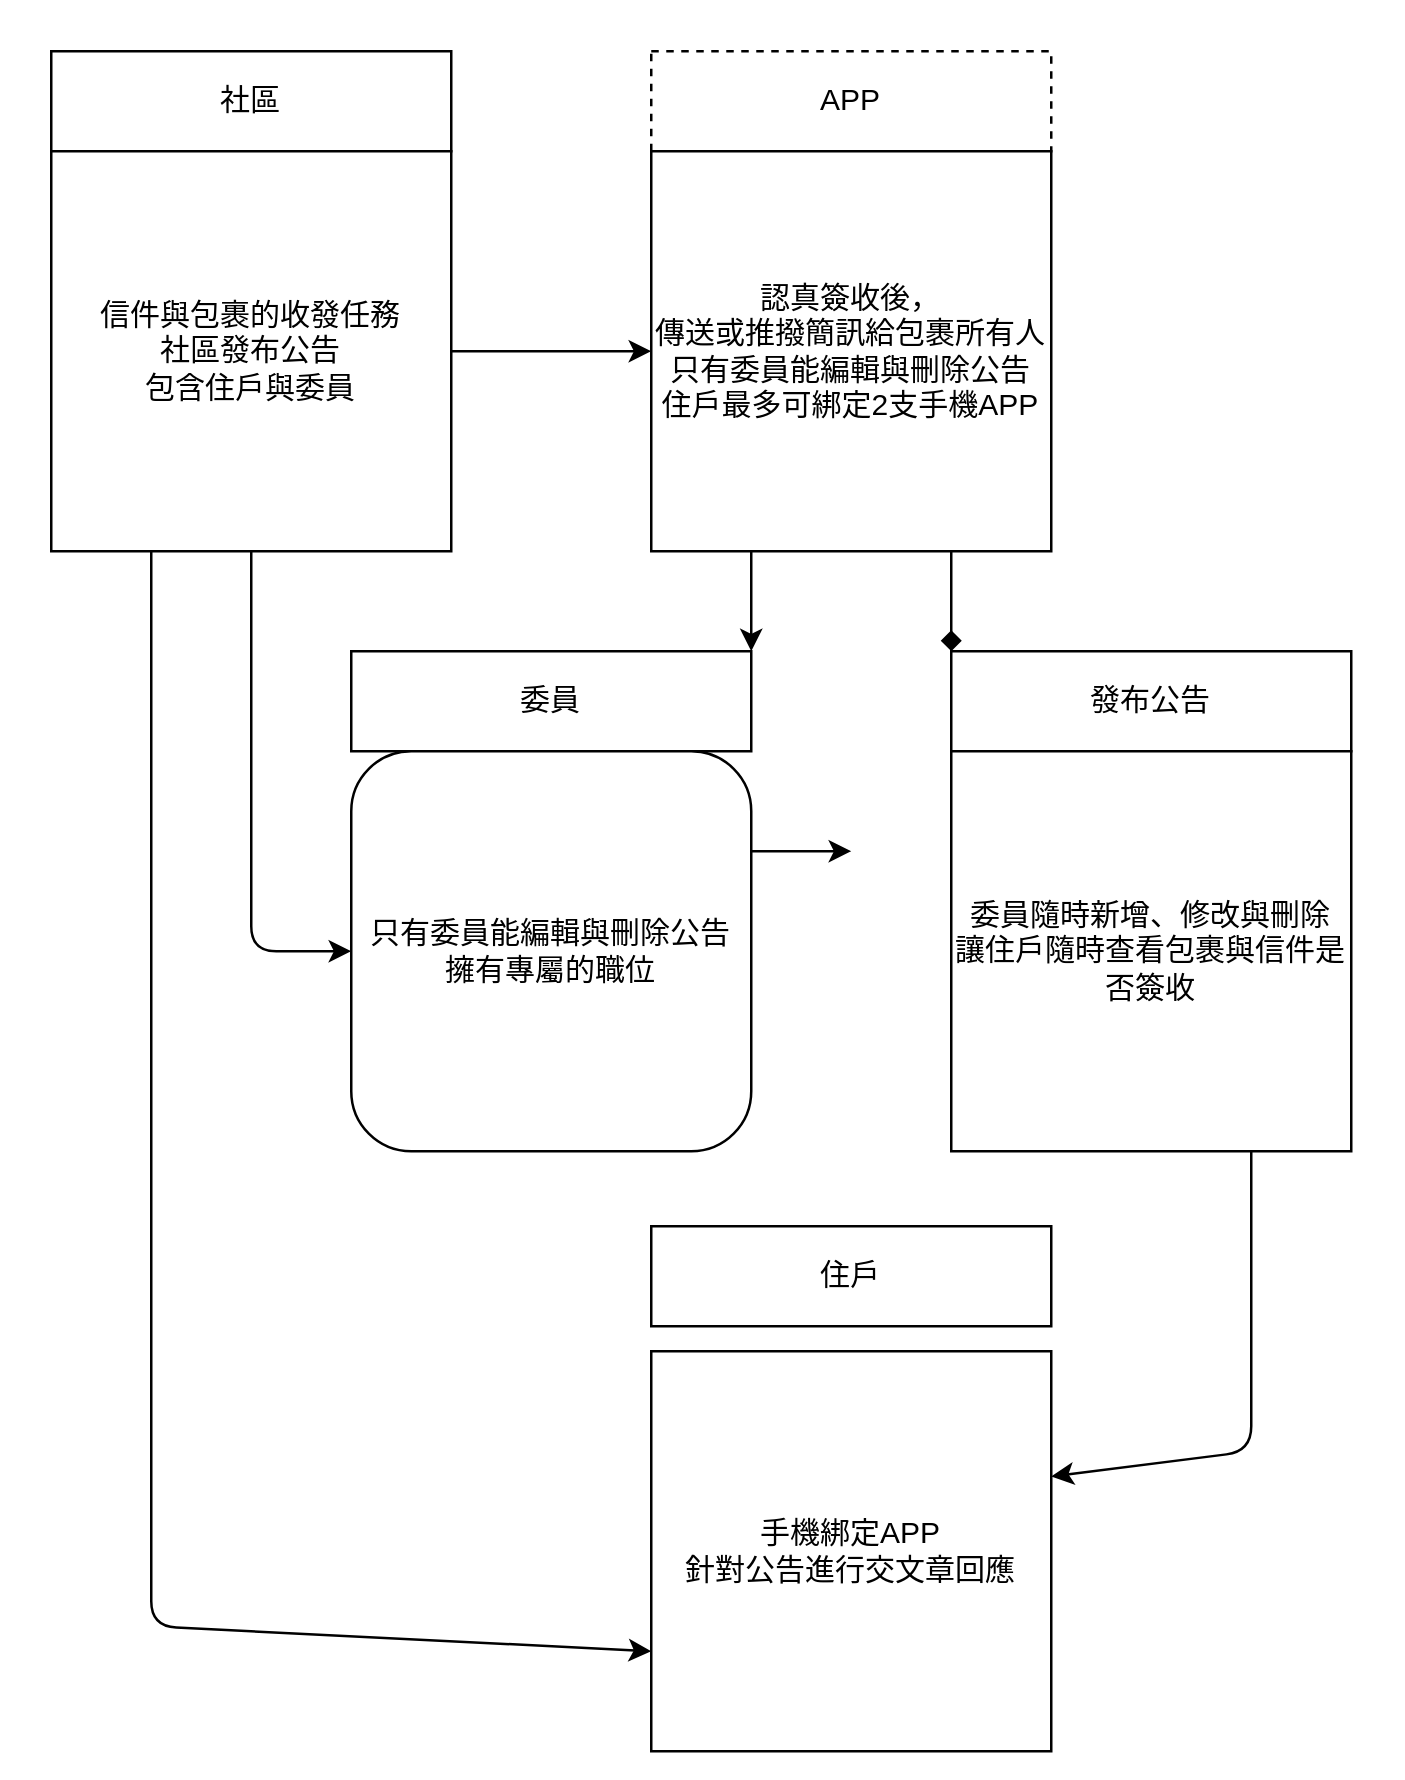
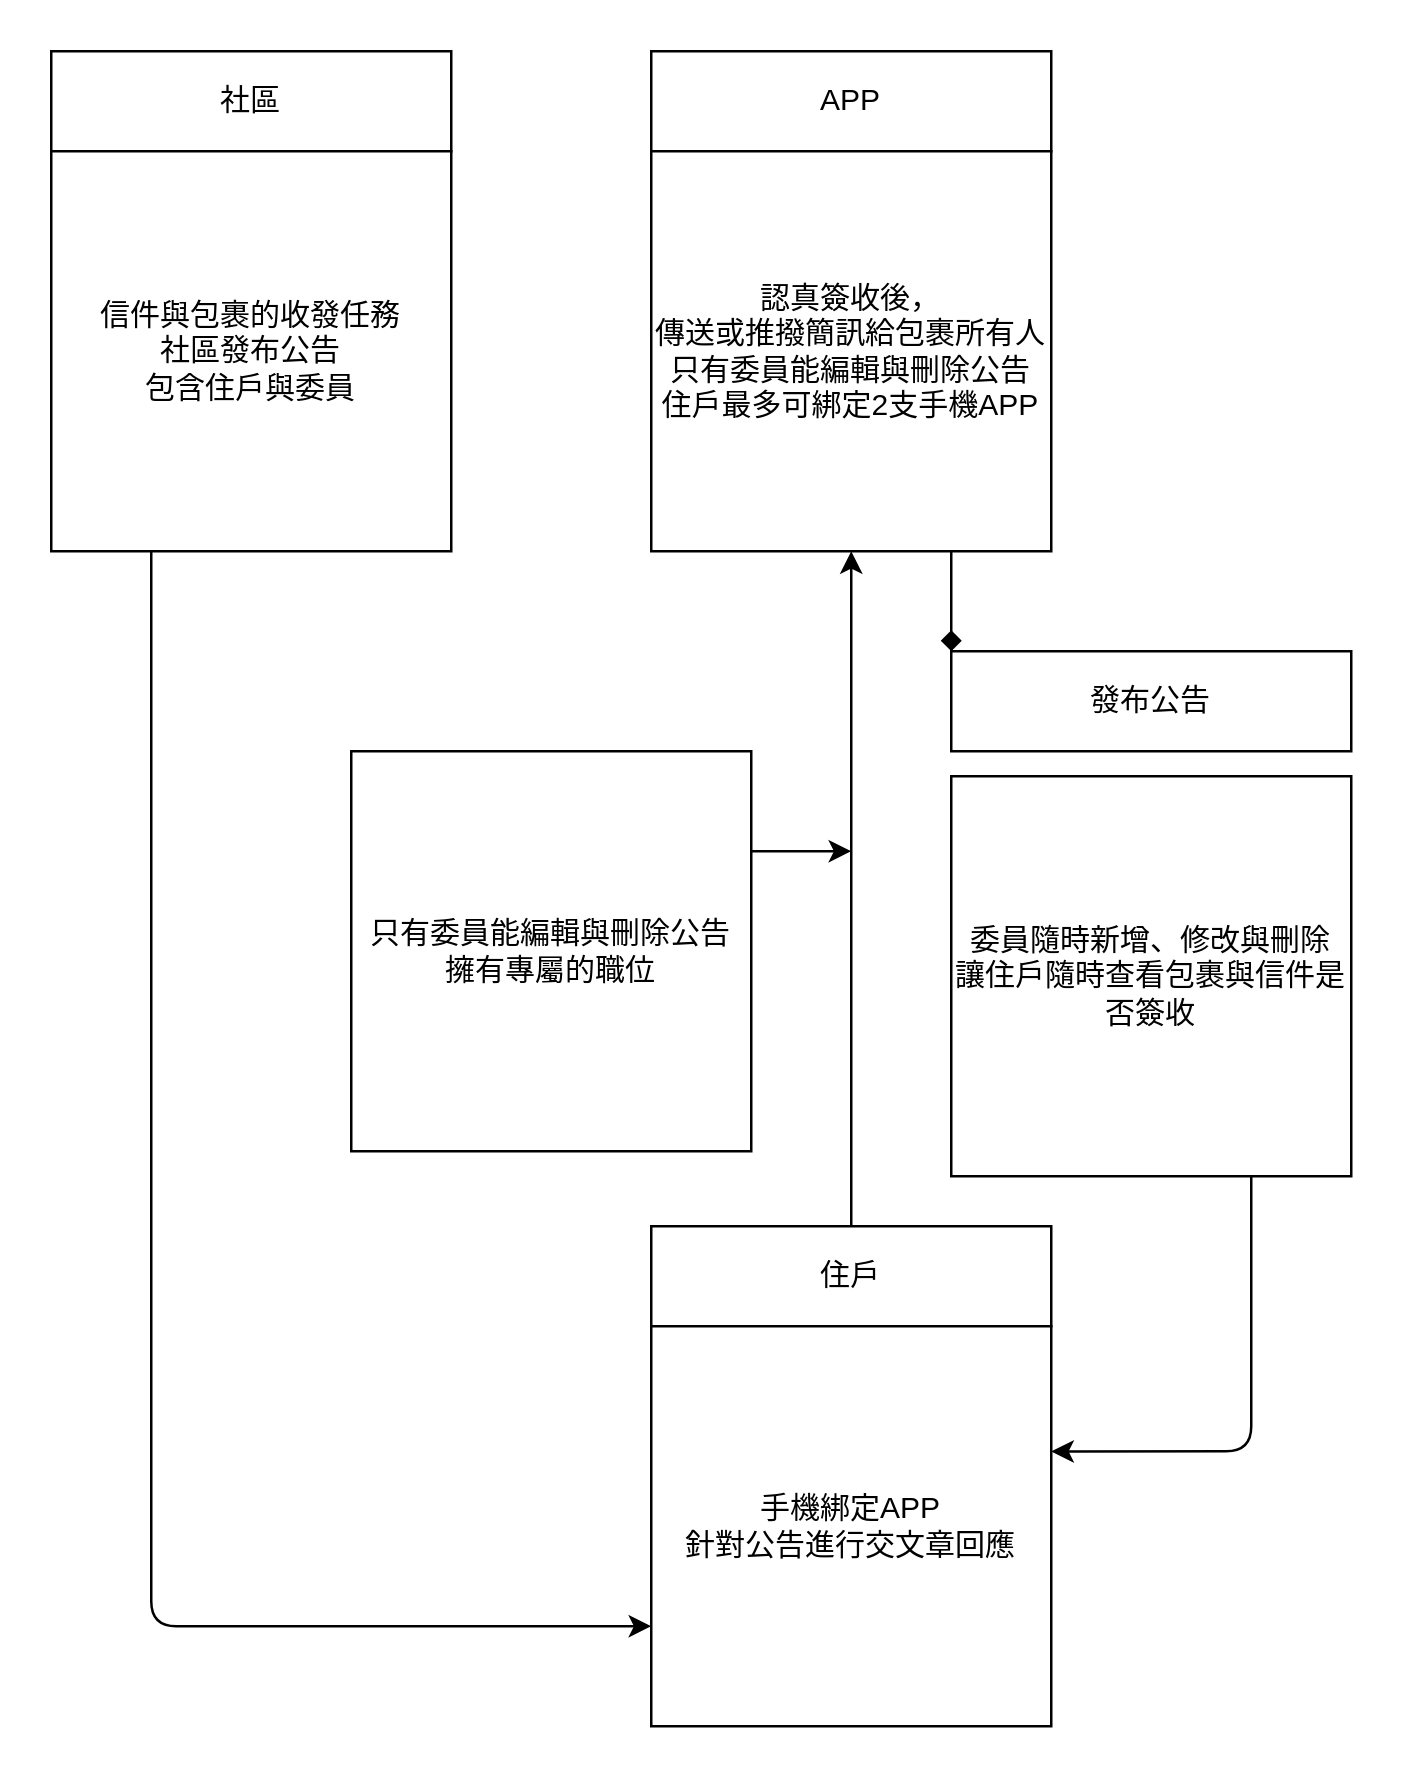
(851, 101) -> (851, 101)
(543, 351) -> none
(751, 593) -> none
(551, 701) -> none
(251, 785) -> none
none -> (851, 897)
(551, 951) -> (551, 951)
(1151, 951) -> (1151, 976)
(851, 1551) -> (851, 1526)
